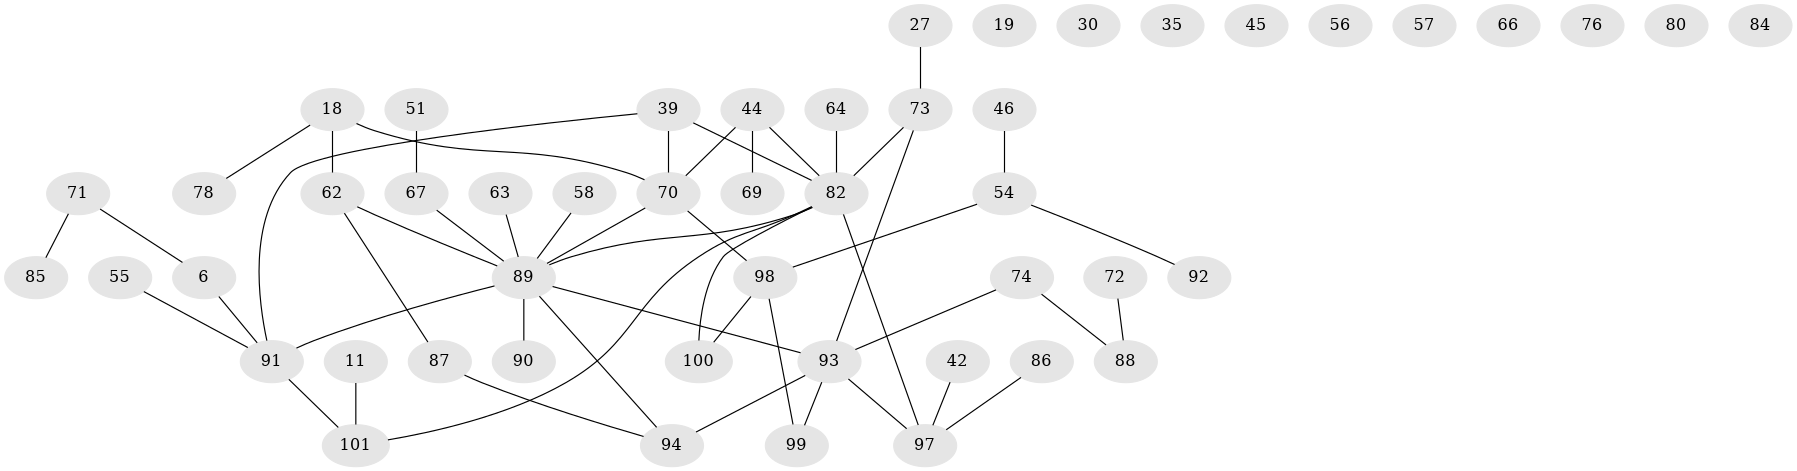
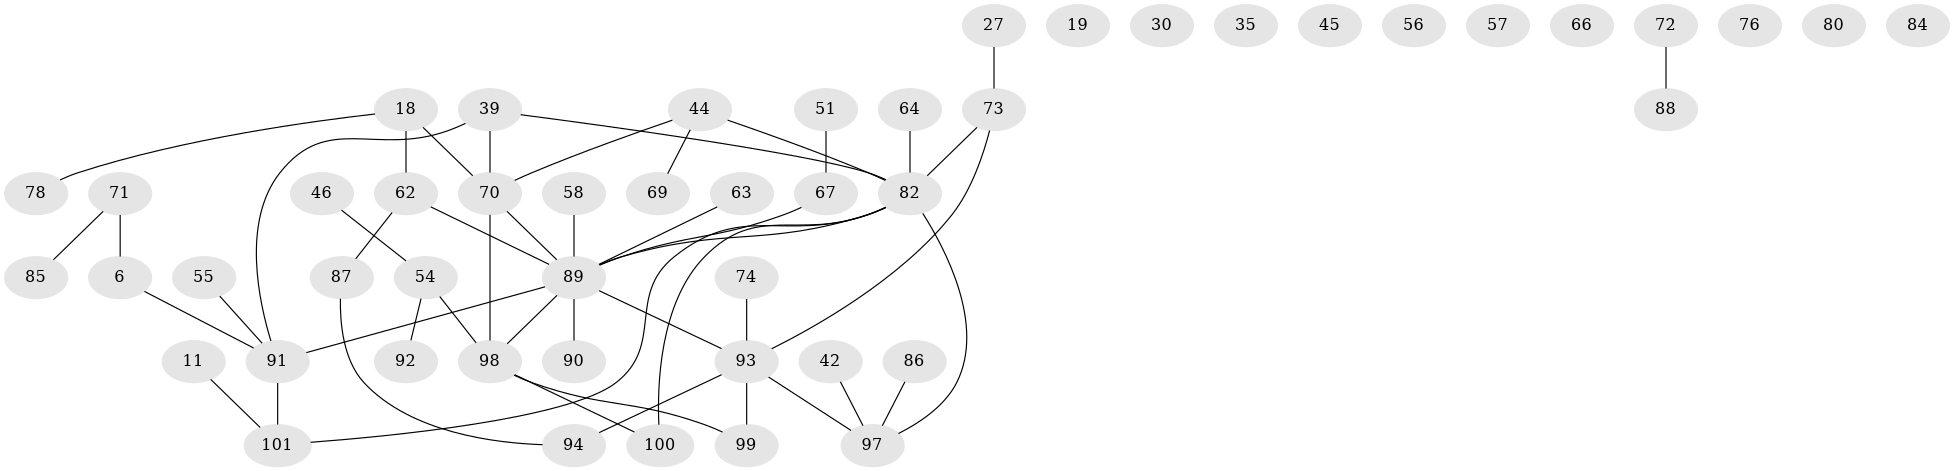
(1074, 320) -> none
(592, 355) -> (532, 320)
